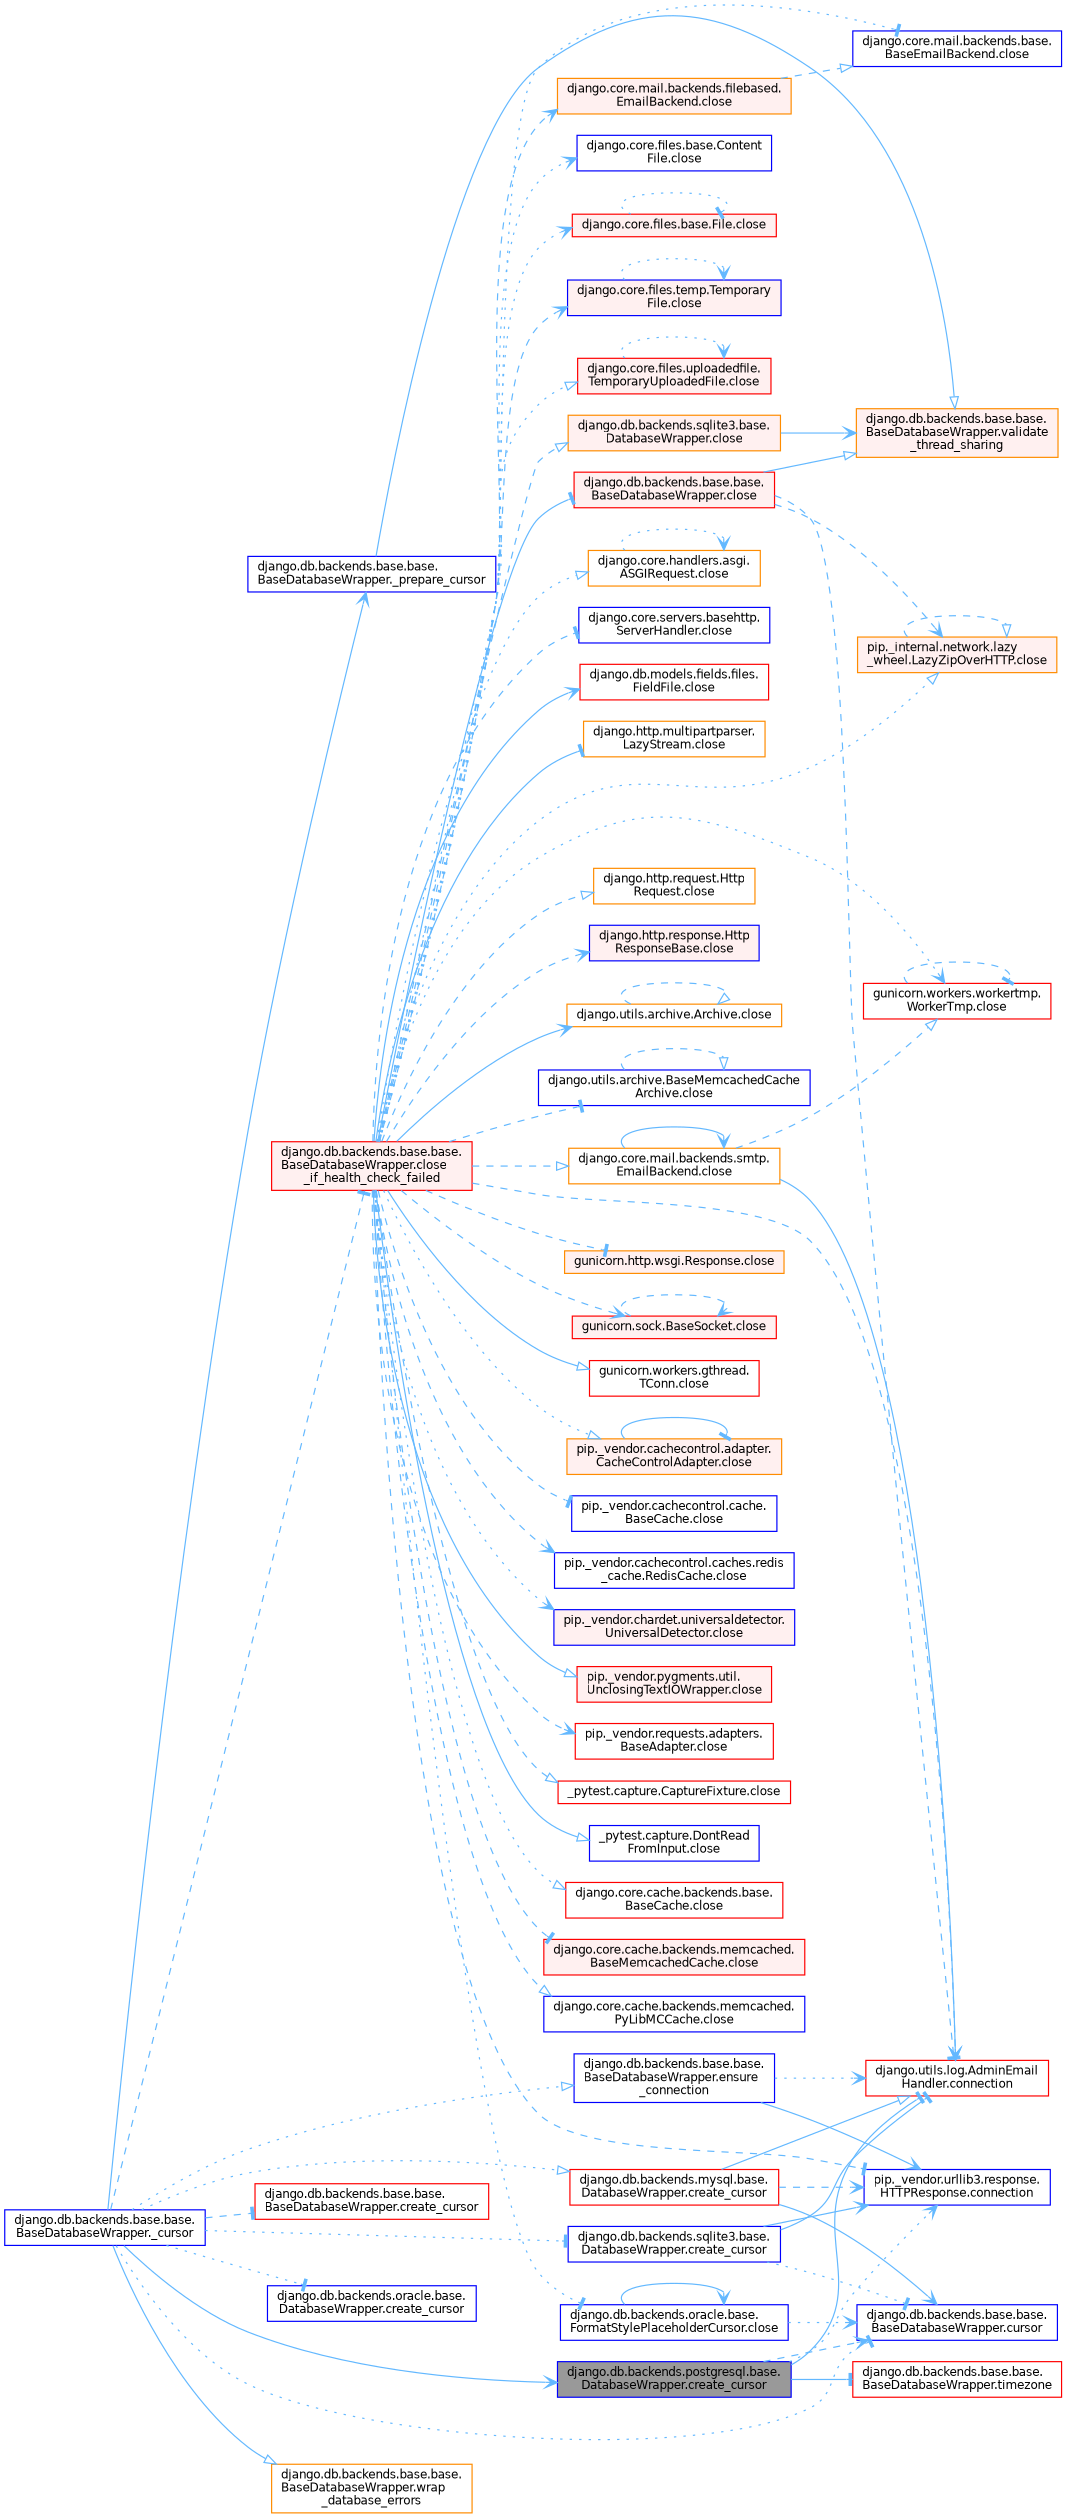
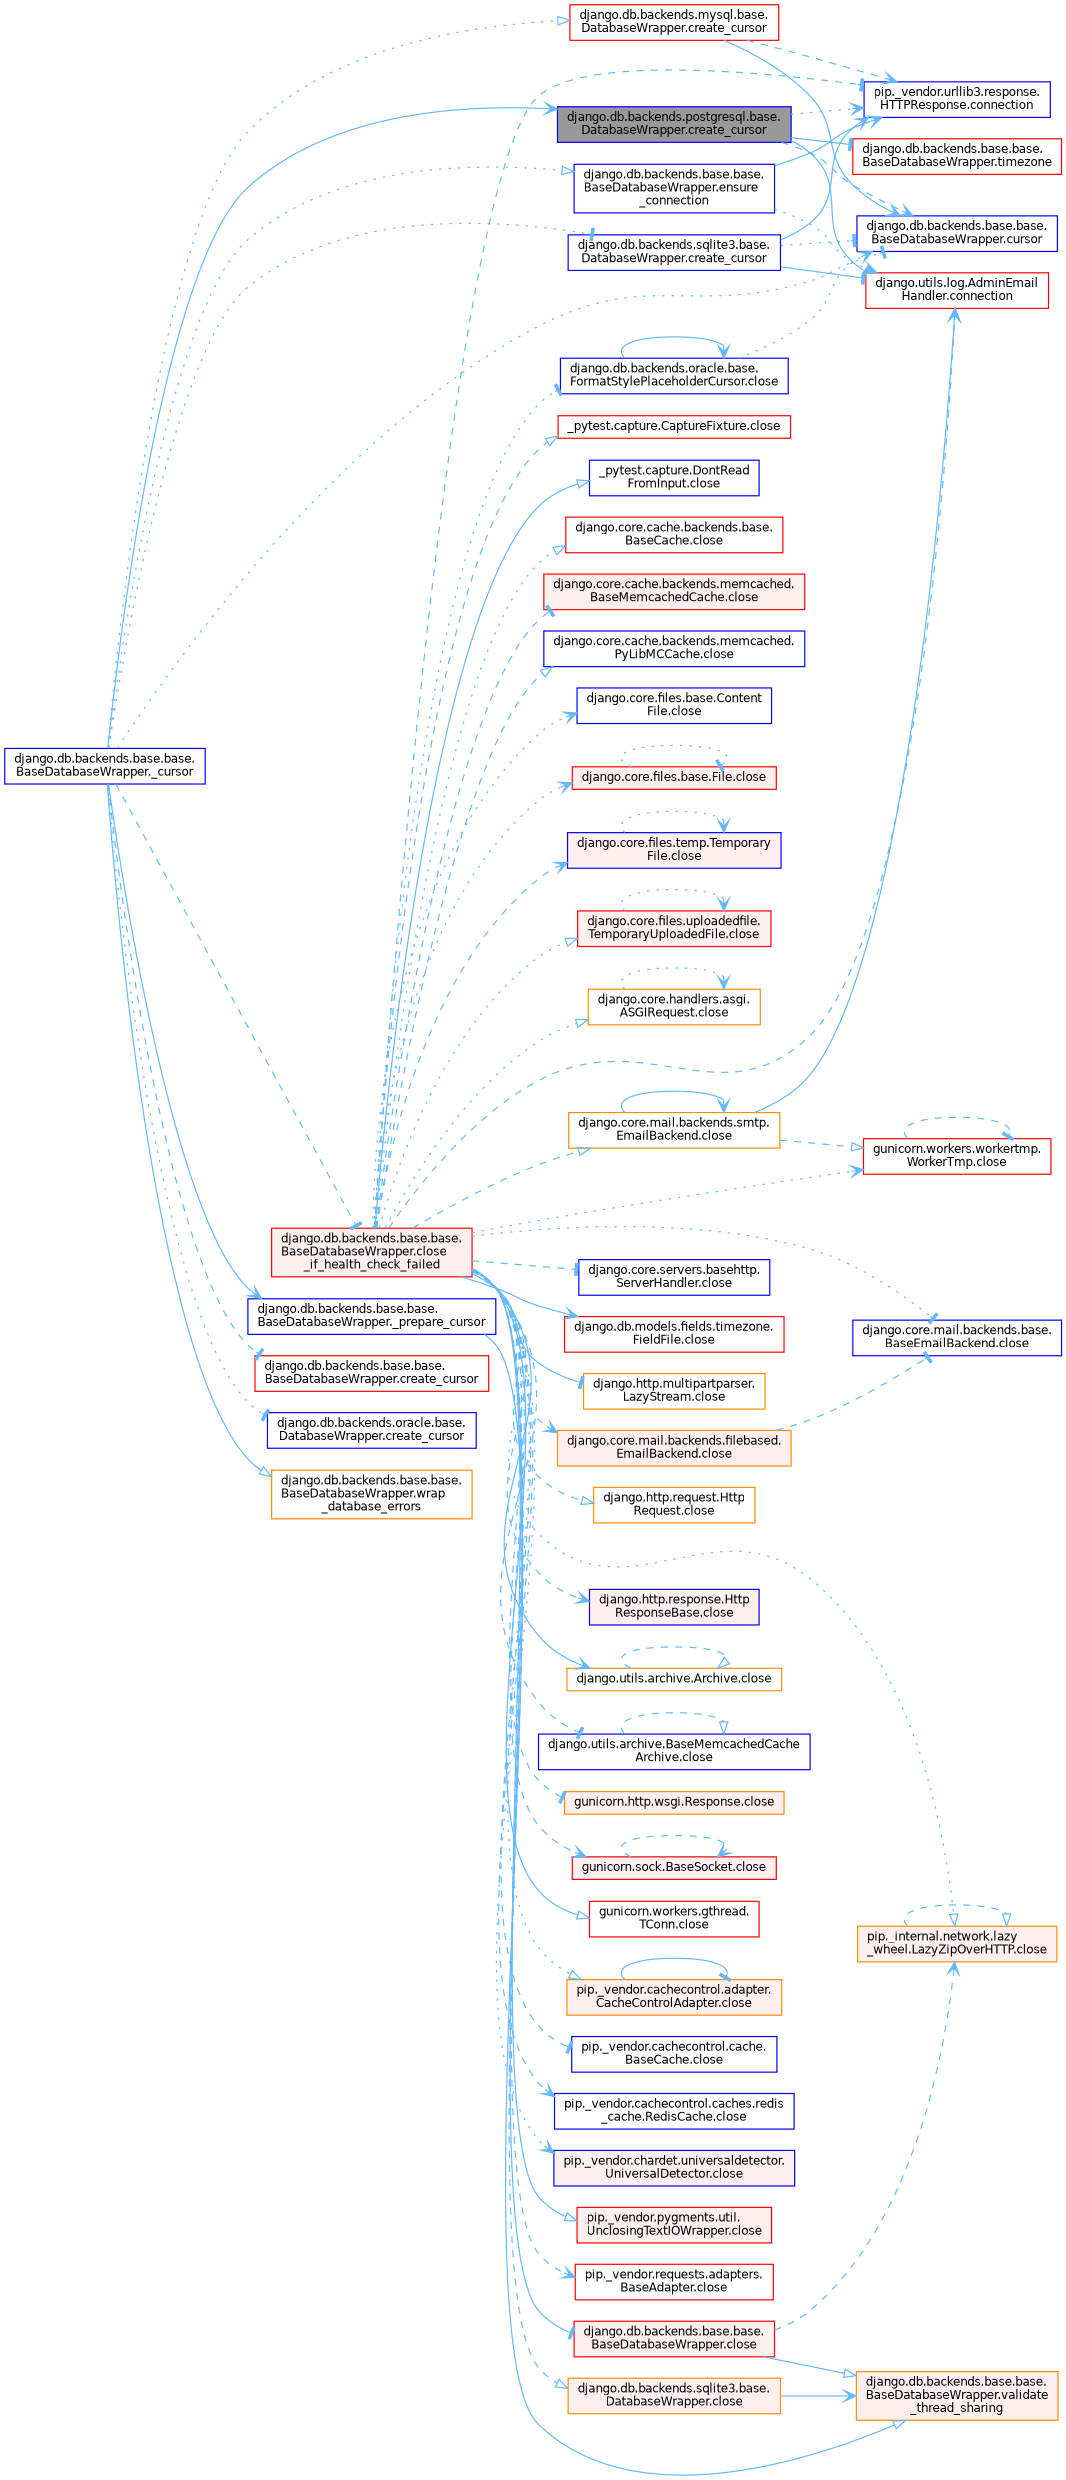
(806, 74) -> (853, 1401)
(674, 682) -> (674, 1334)
(875, 1265) -> none
(810, 2135) -> none
